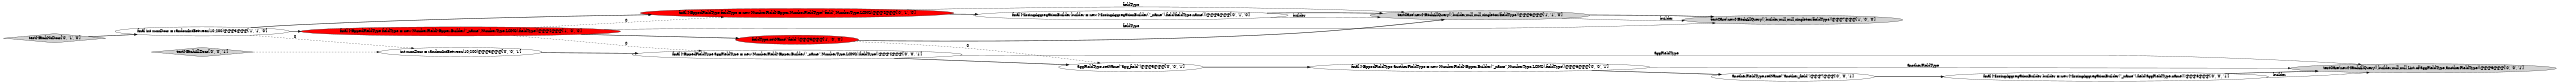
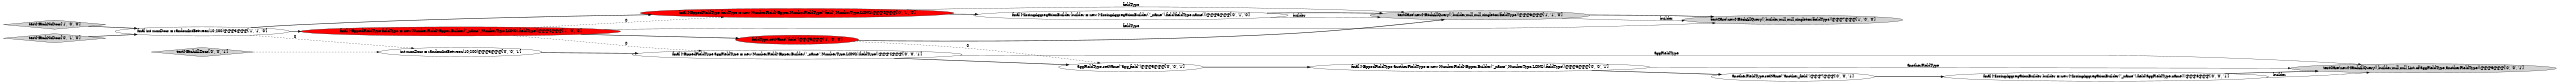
none -> (55, 25)
